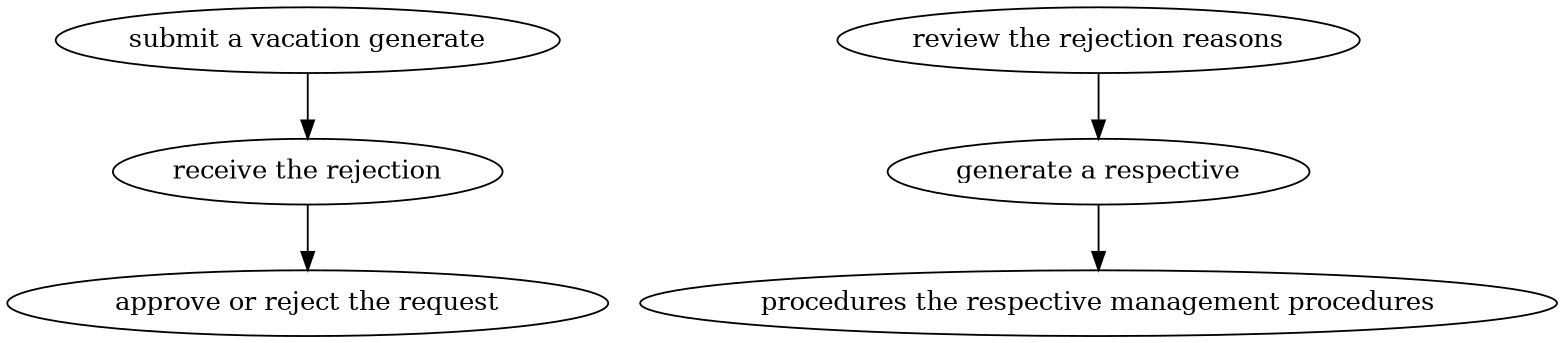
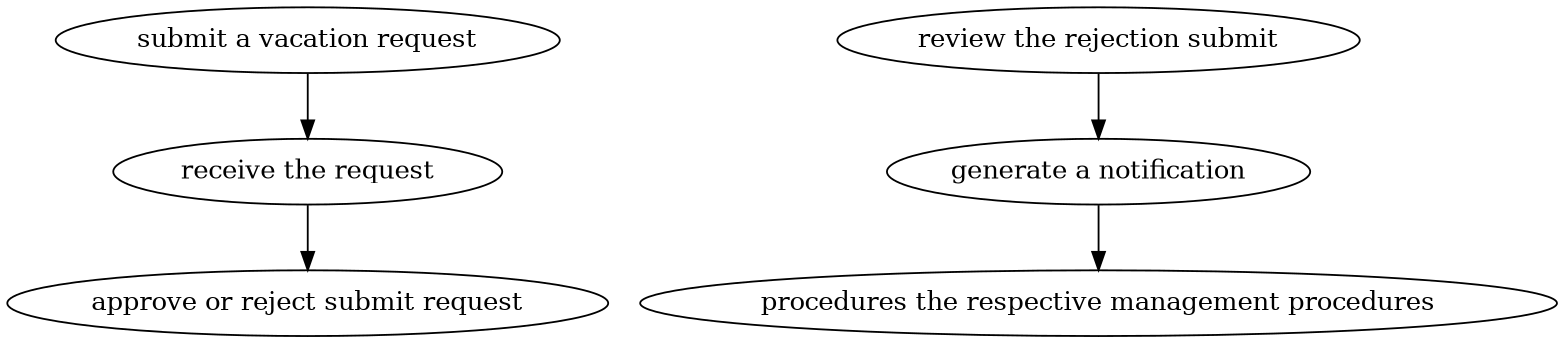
(308, 40) -> (308, 40)
(1099, 40) -> (1099, 40)
(308, 172) -> (308, 172)
(1099, 172) -> (1099, 172)
(308, 303) -> (308, 303)
